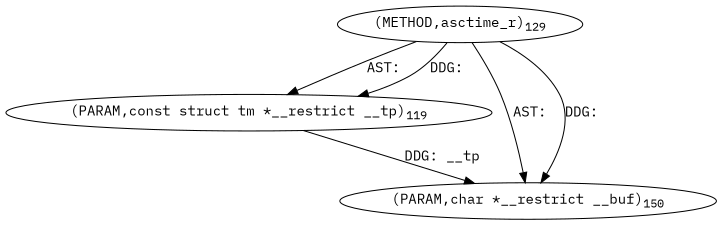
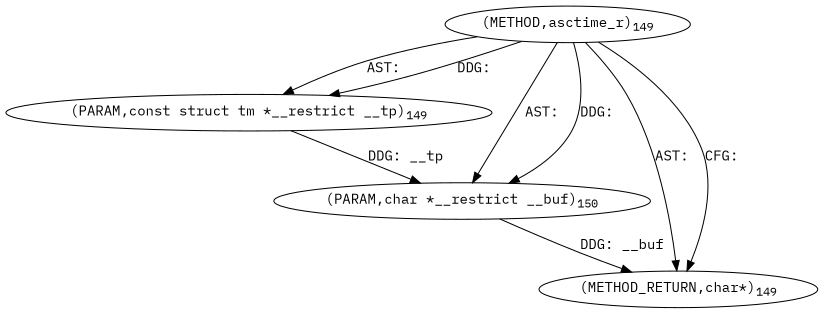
(536, 23) -> (643, 23)
(417, 111) -> (417, 111)
none -> (678, 289)
